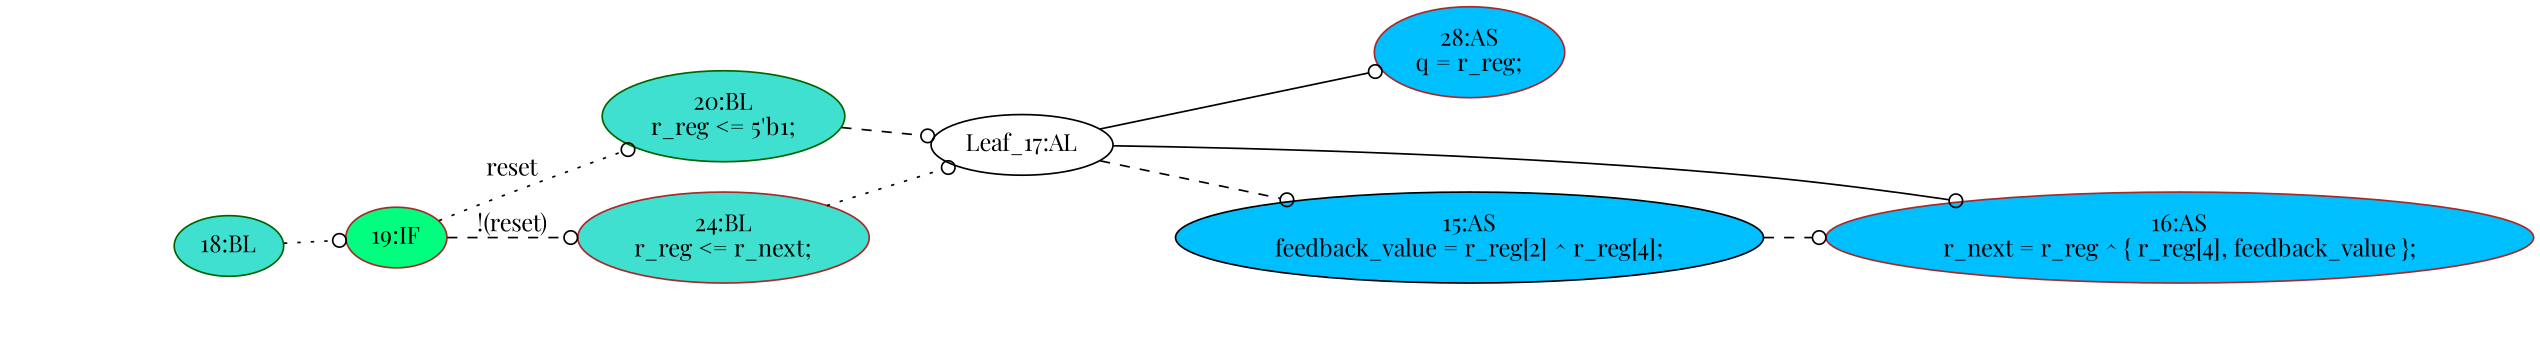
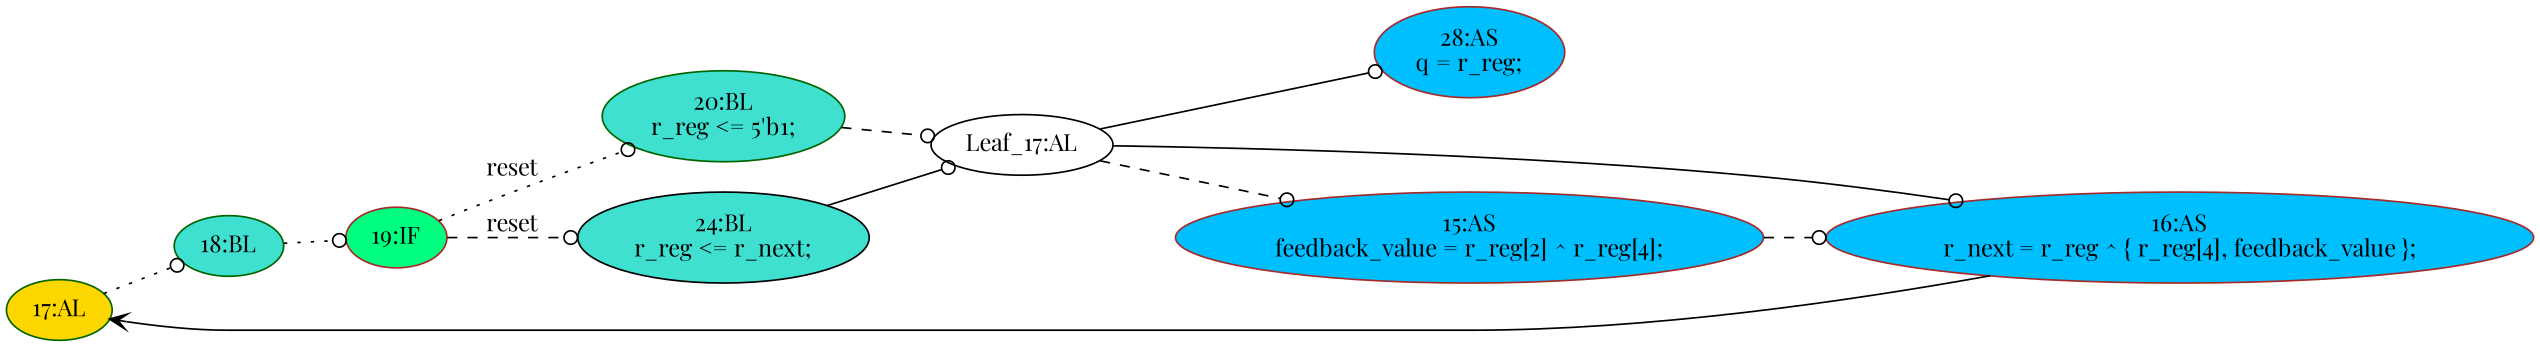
(884, 188) -> (884, 188)
(512, 225) -> (512, 225)
(724, 238) -> (724, 238)
(1470, 238) -> (1470, 238)
none -> (59, 310)
